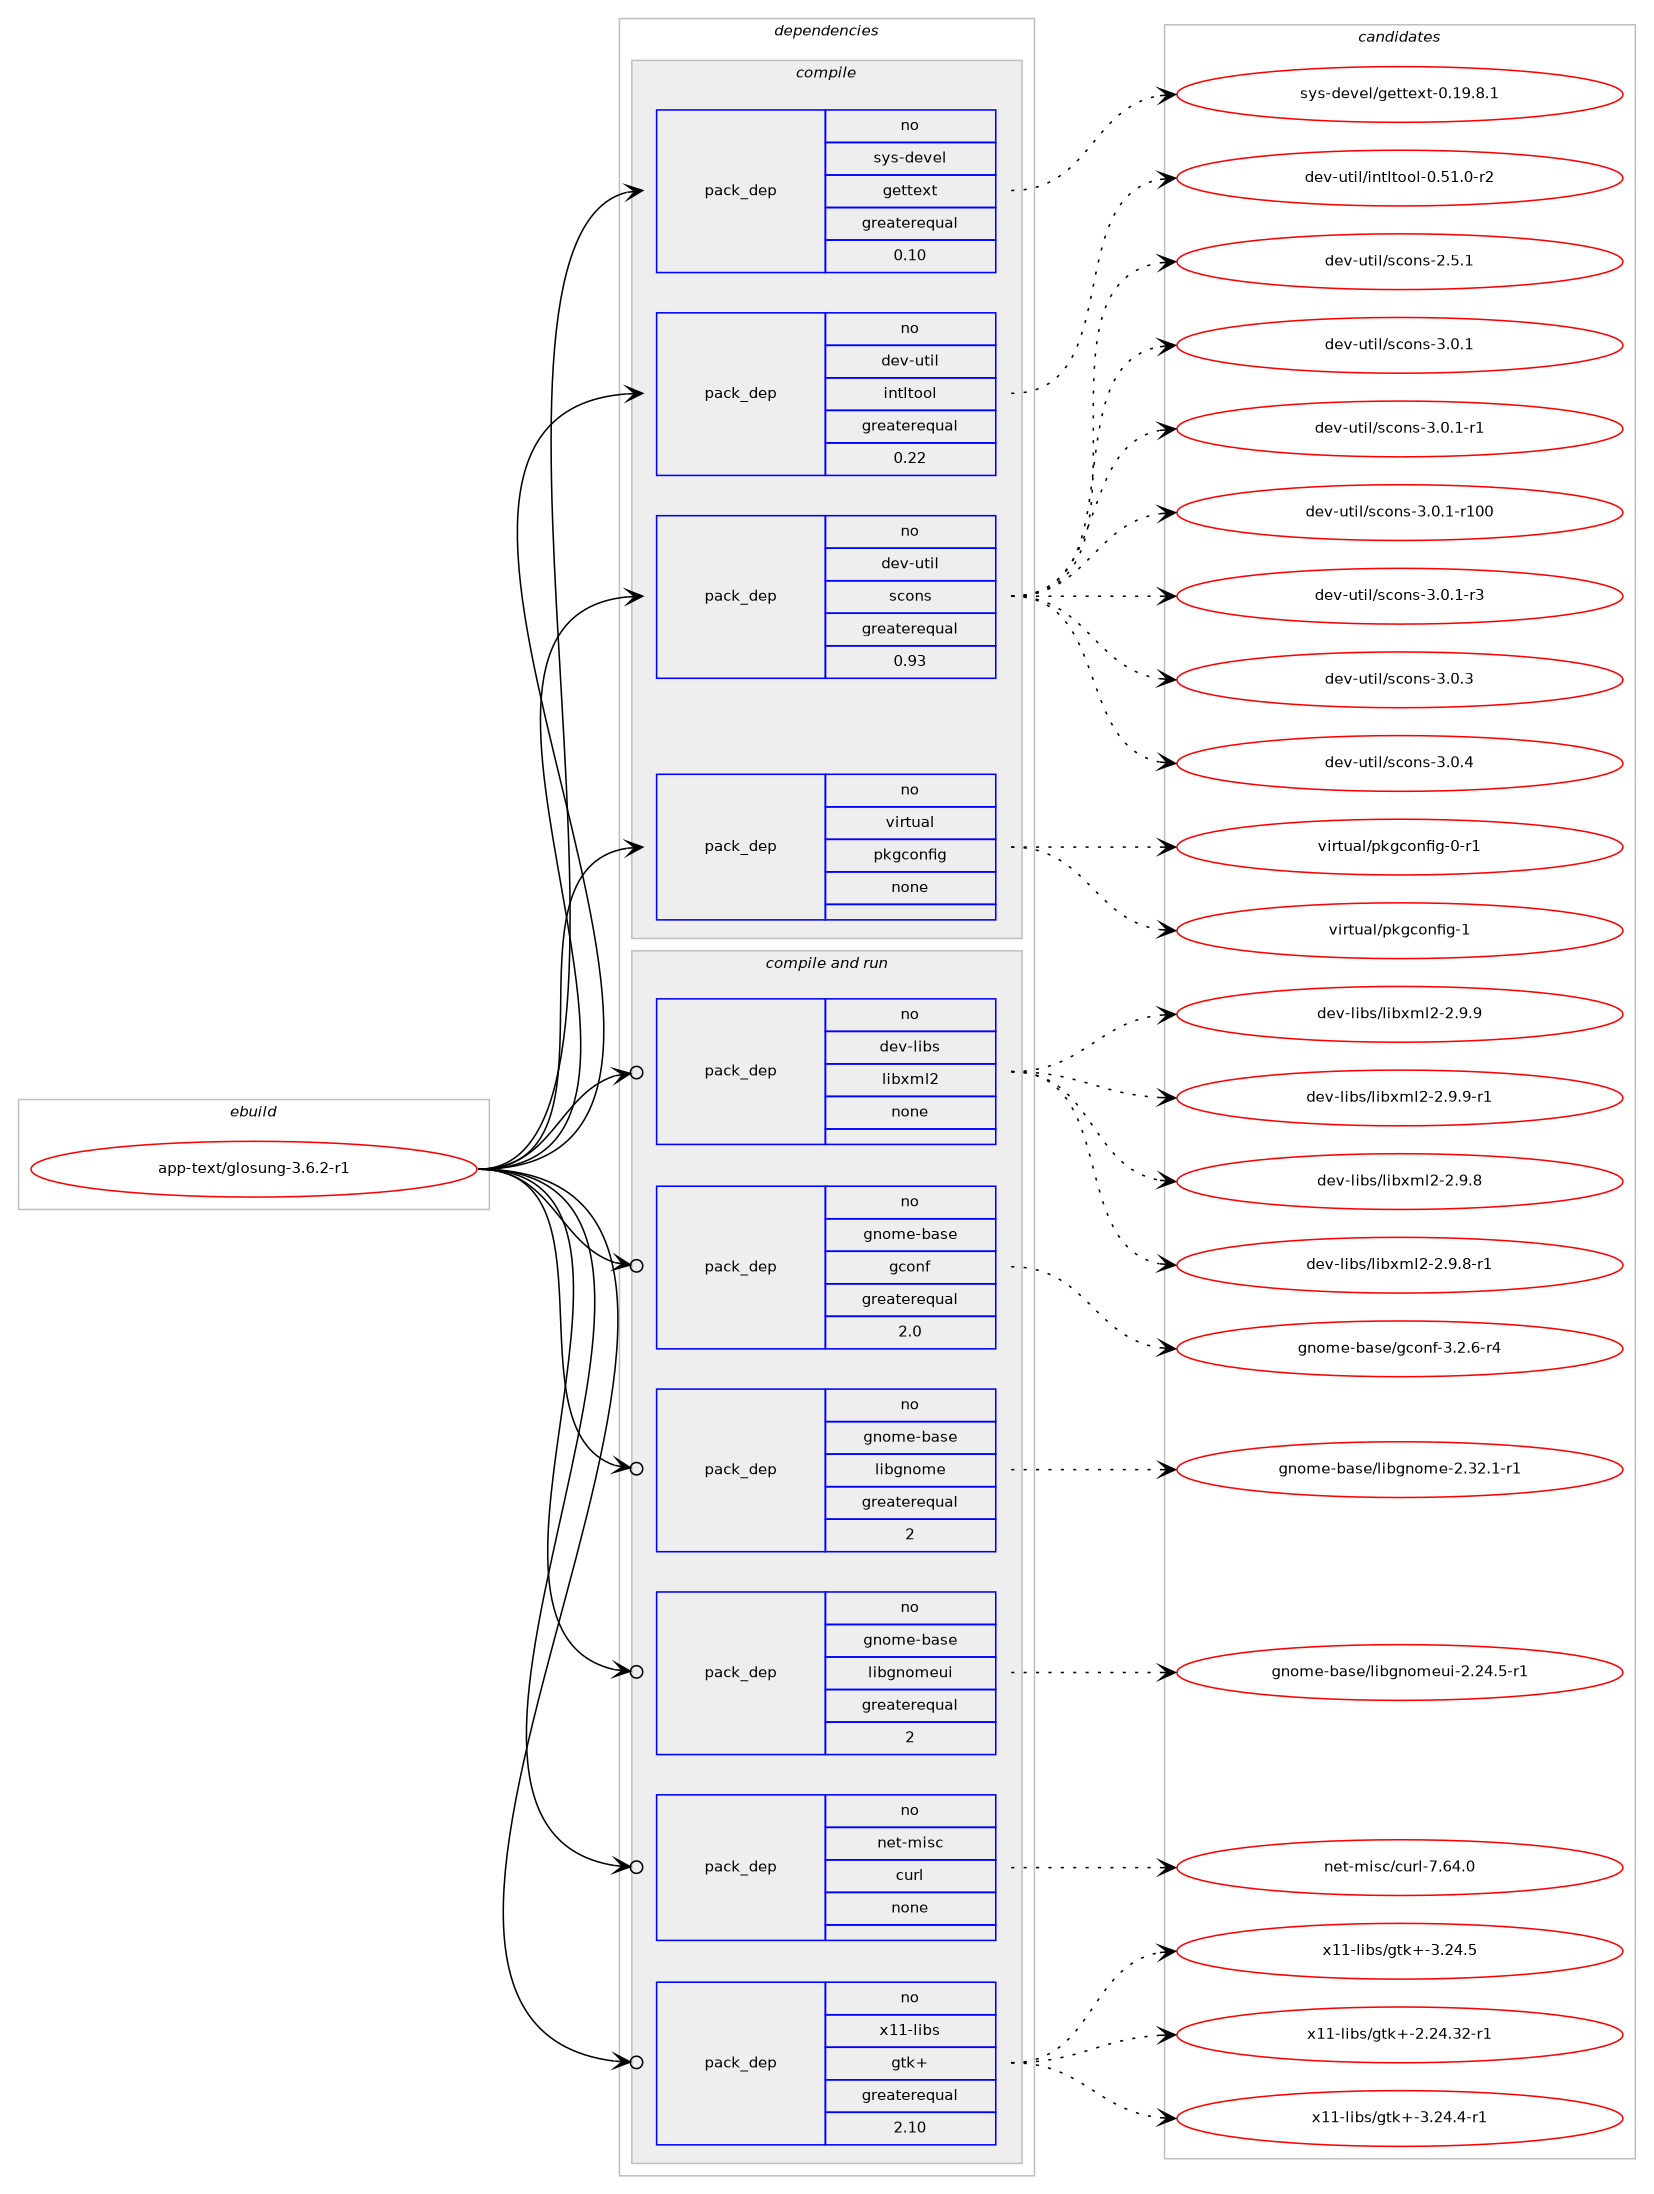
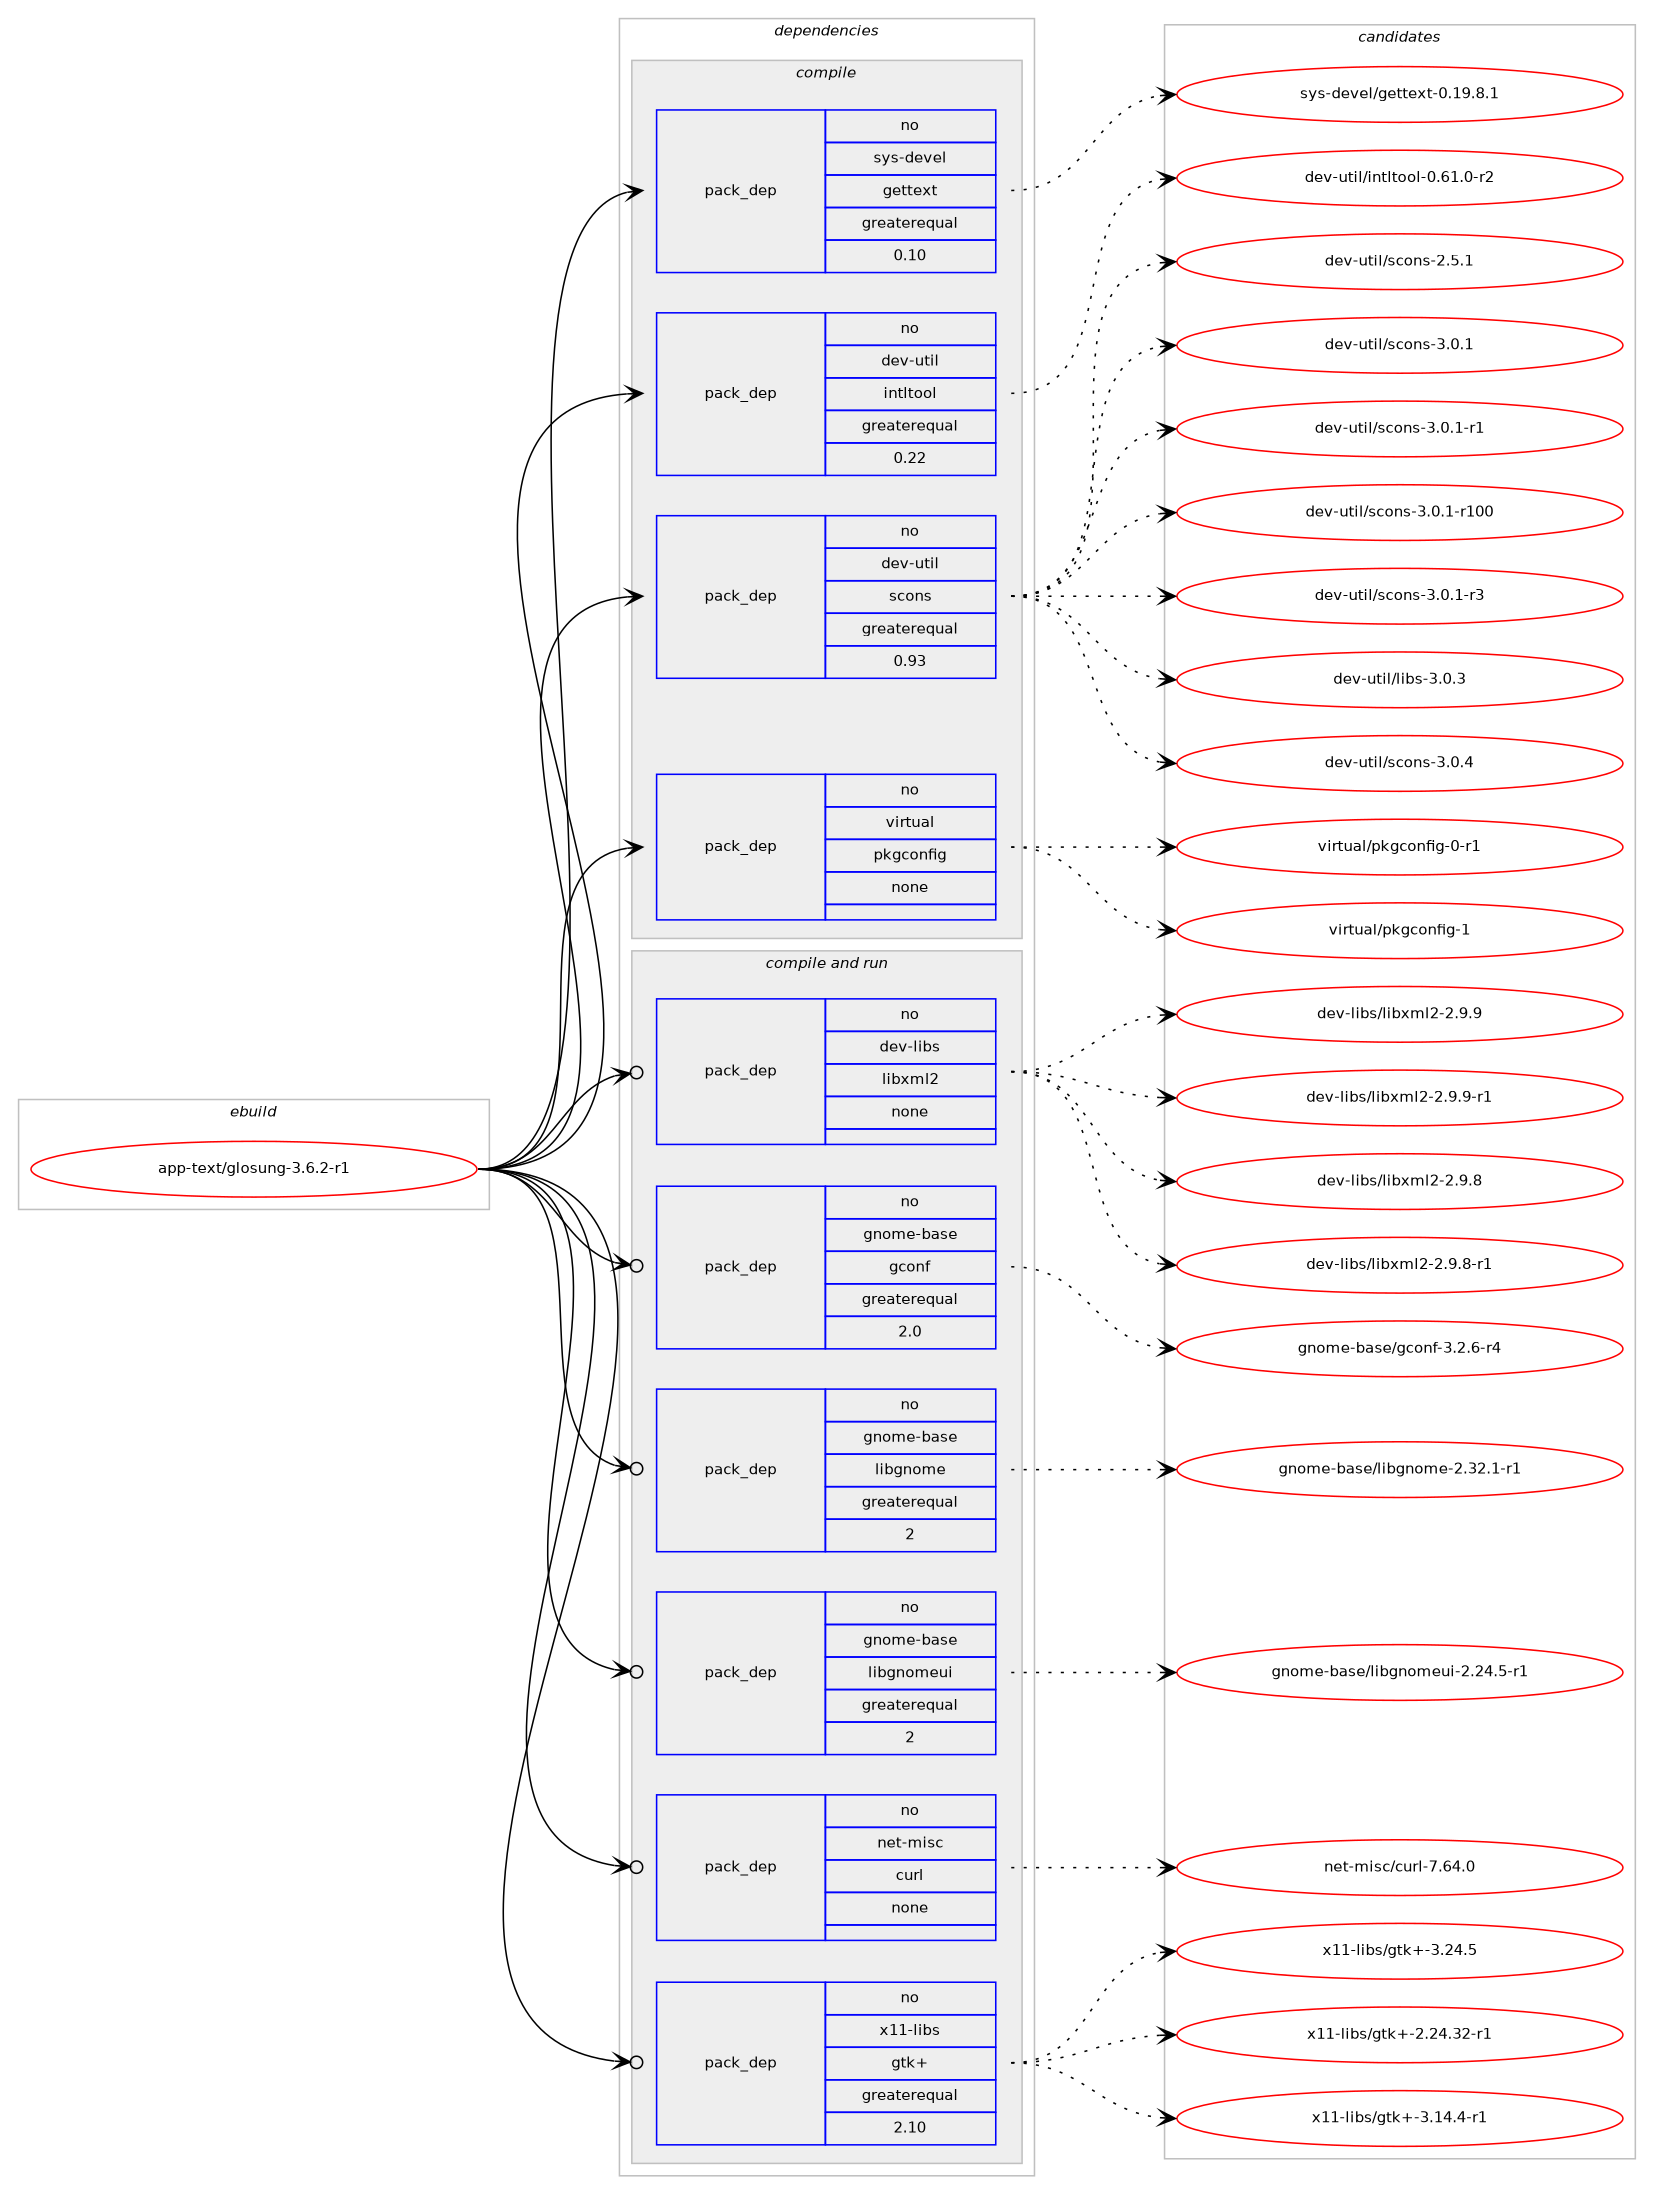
(1400, 178) -> (1400, 178)
(1400, 680) -> (1400, 680)
(1400, 2118) -> (1400, 2118)
